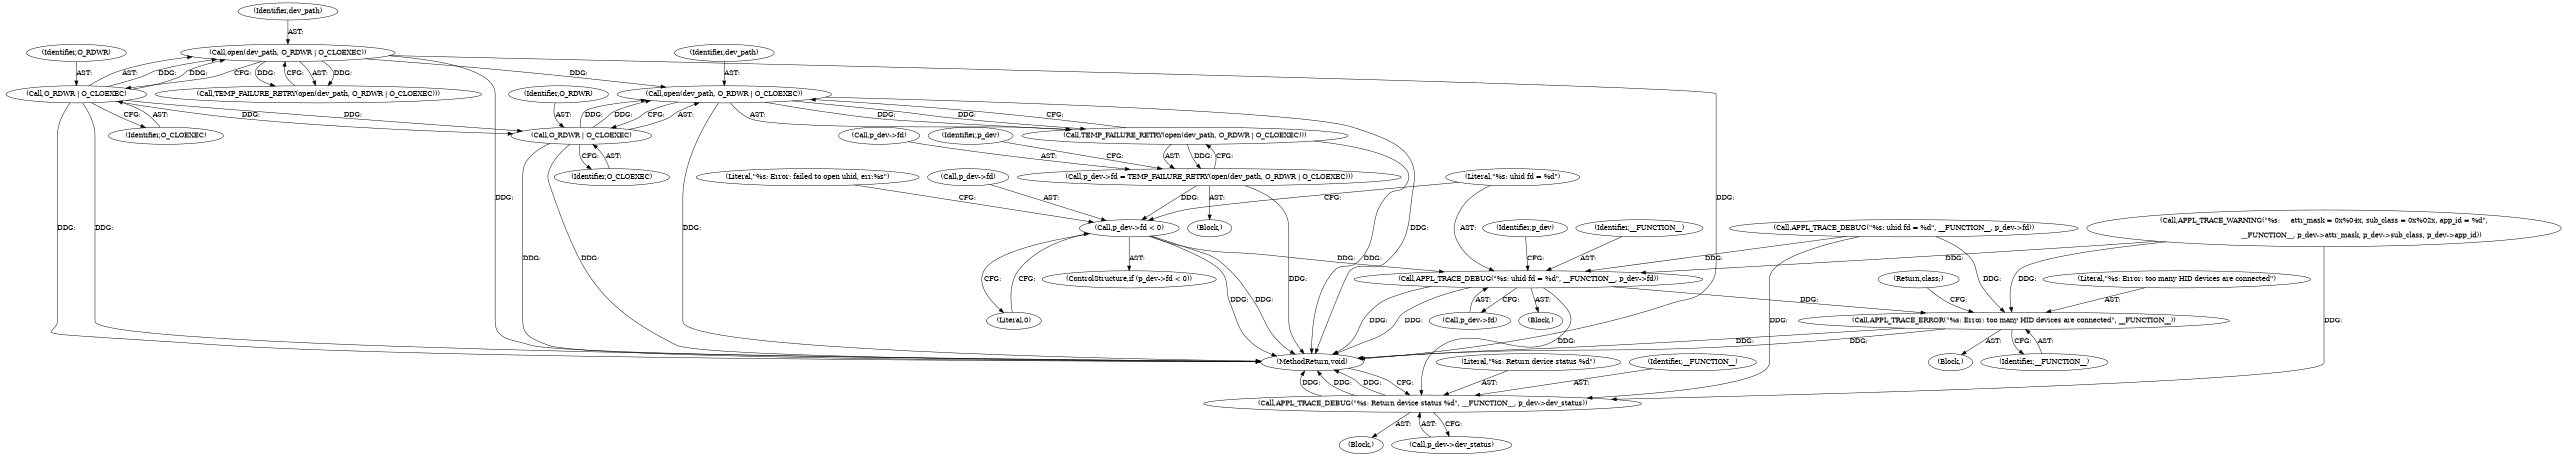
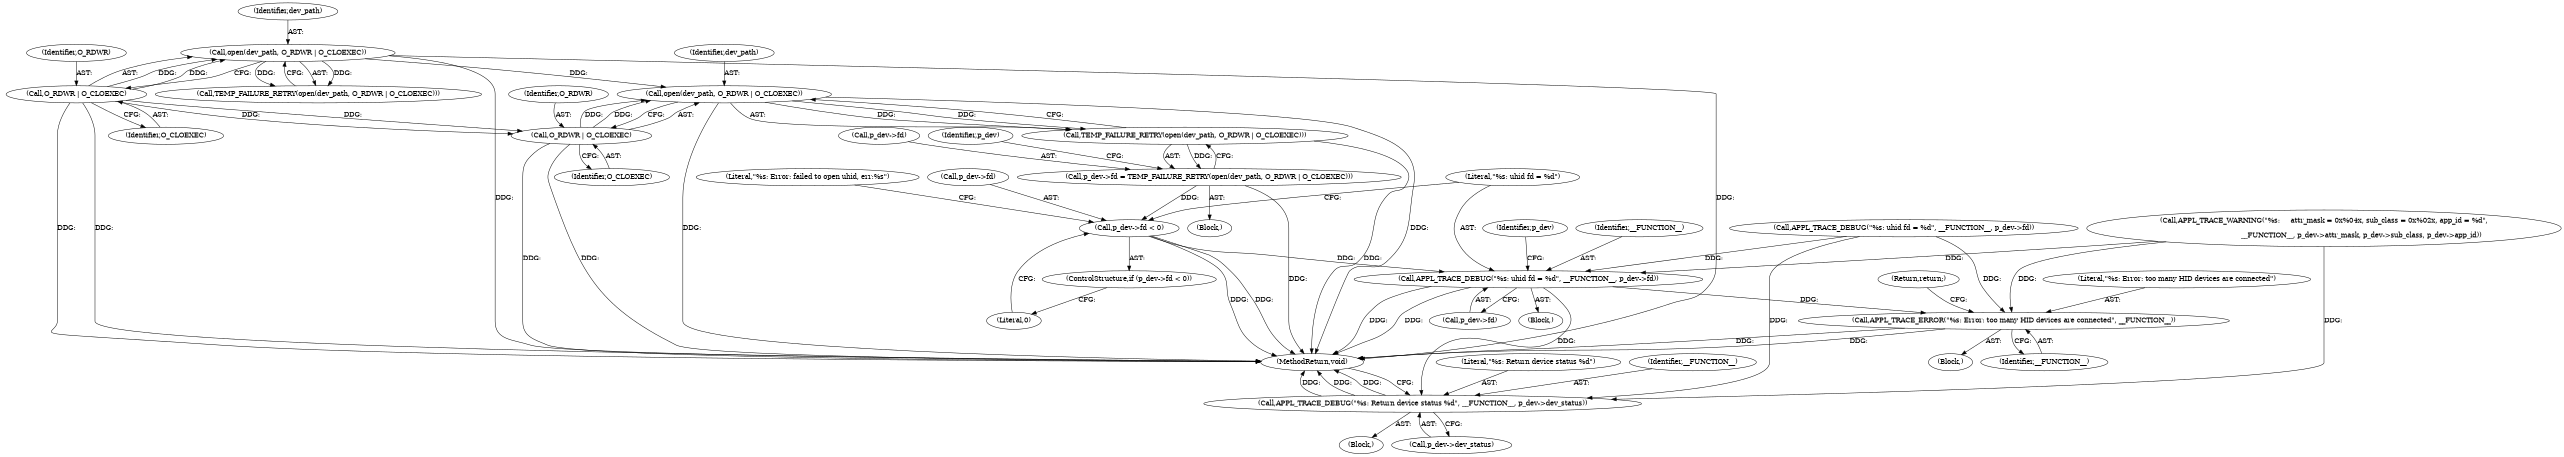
(1013, 252) -> (1072, 300)
(1919, 279) -> (1919, 279)
